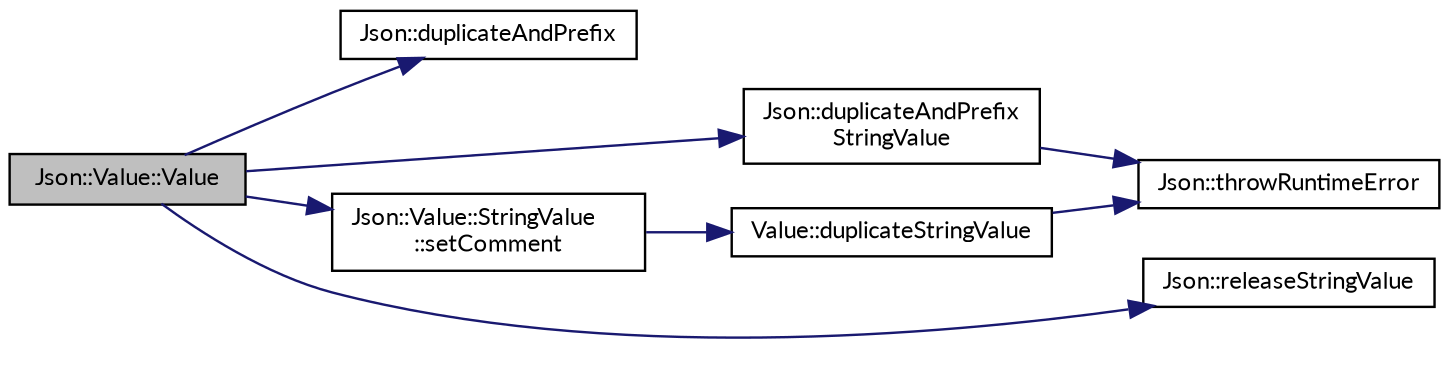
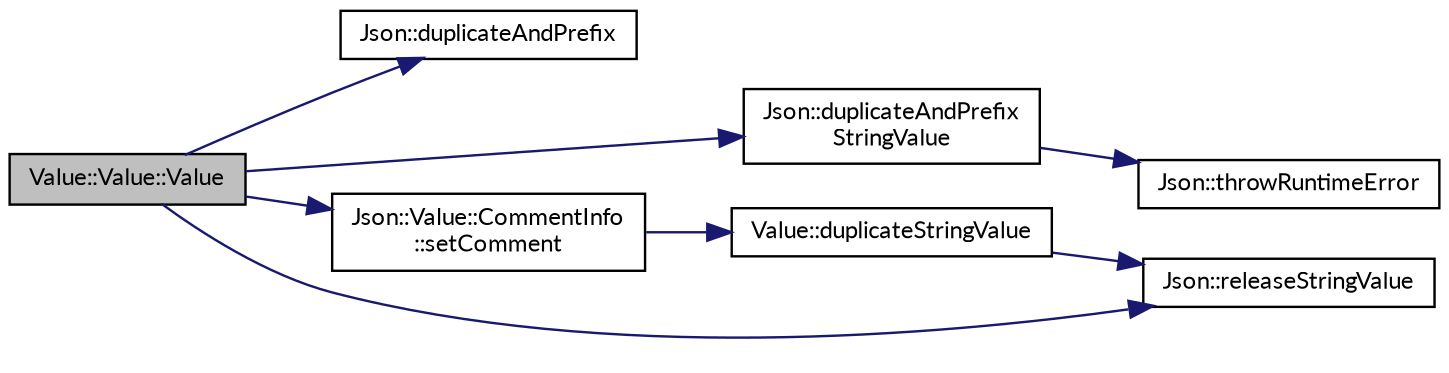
(128, 179) -> (128, 179)
(1083, 209) -> (1085, 257)
(489, 232) -> (489, 232)
